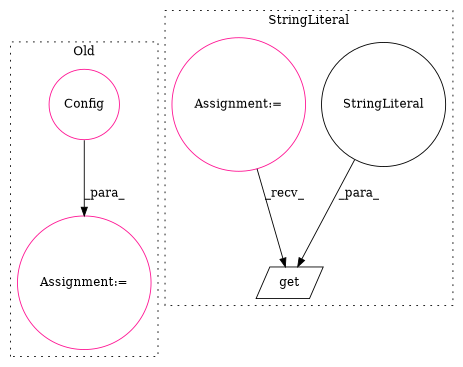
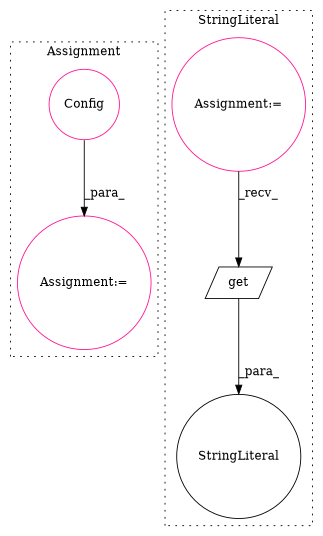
(84, 52) -> (84, 52)
(328, 209) -> (239, 342)
